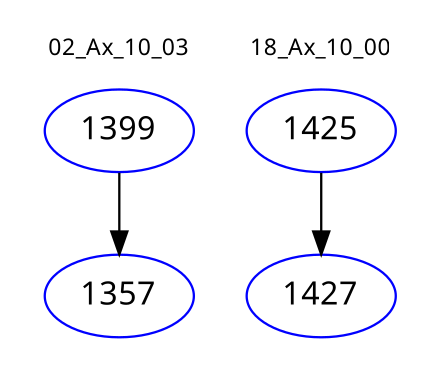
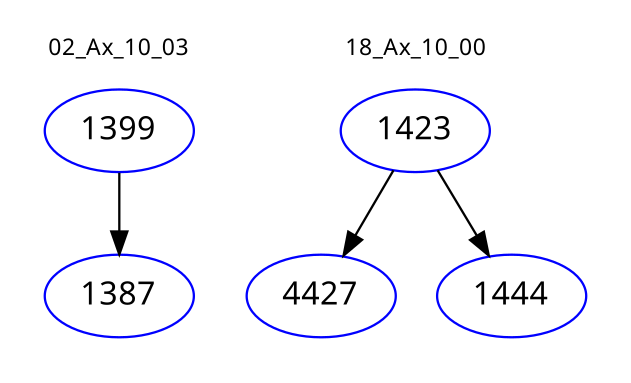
(321, 131) -> (415, 131)
(119, 296) -> (119, 296)
(321, 296) -> (321, 296)
none -> (512, 296)
